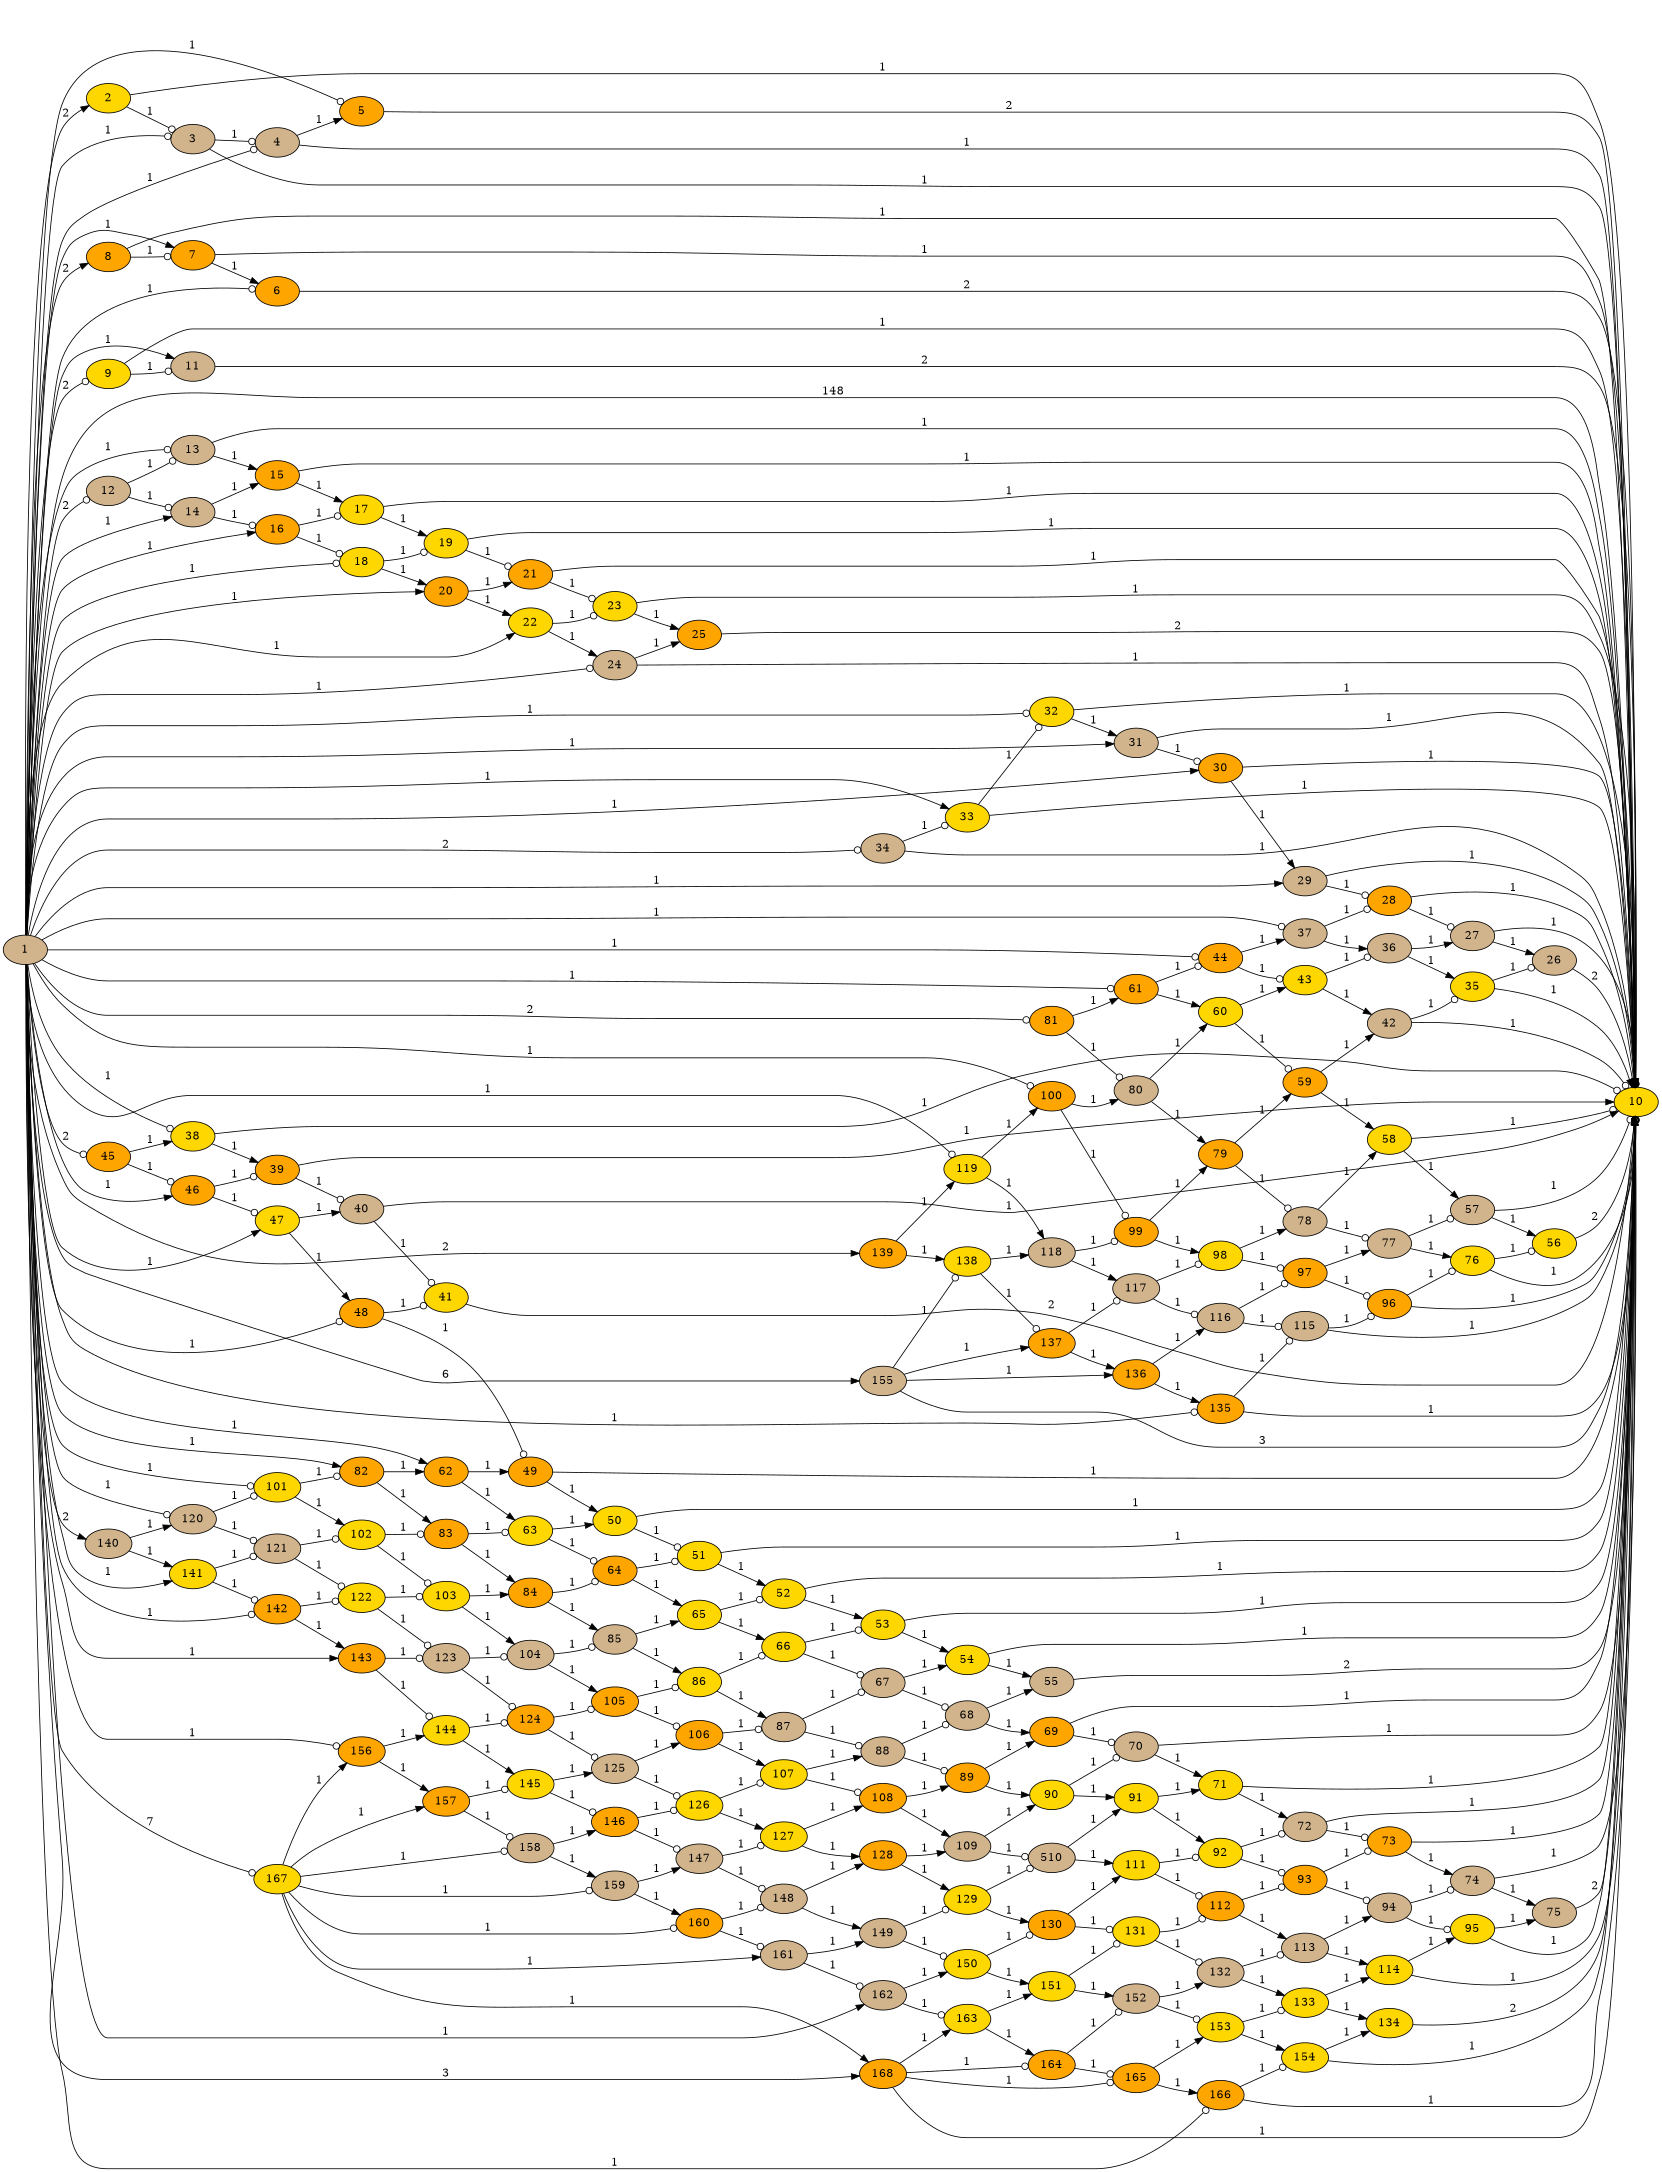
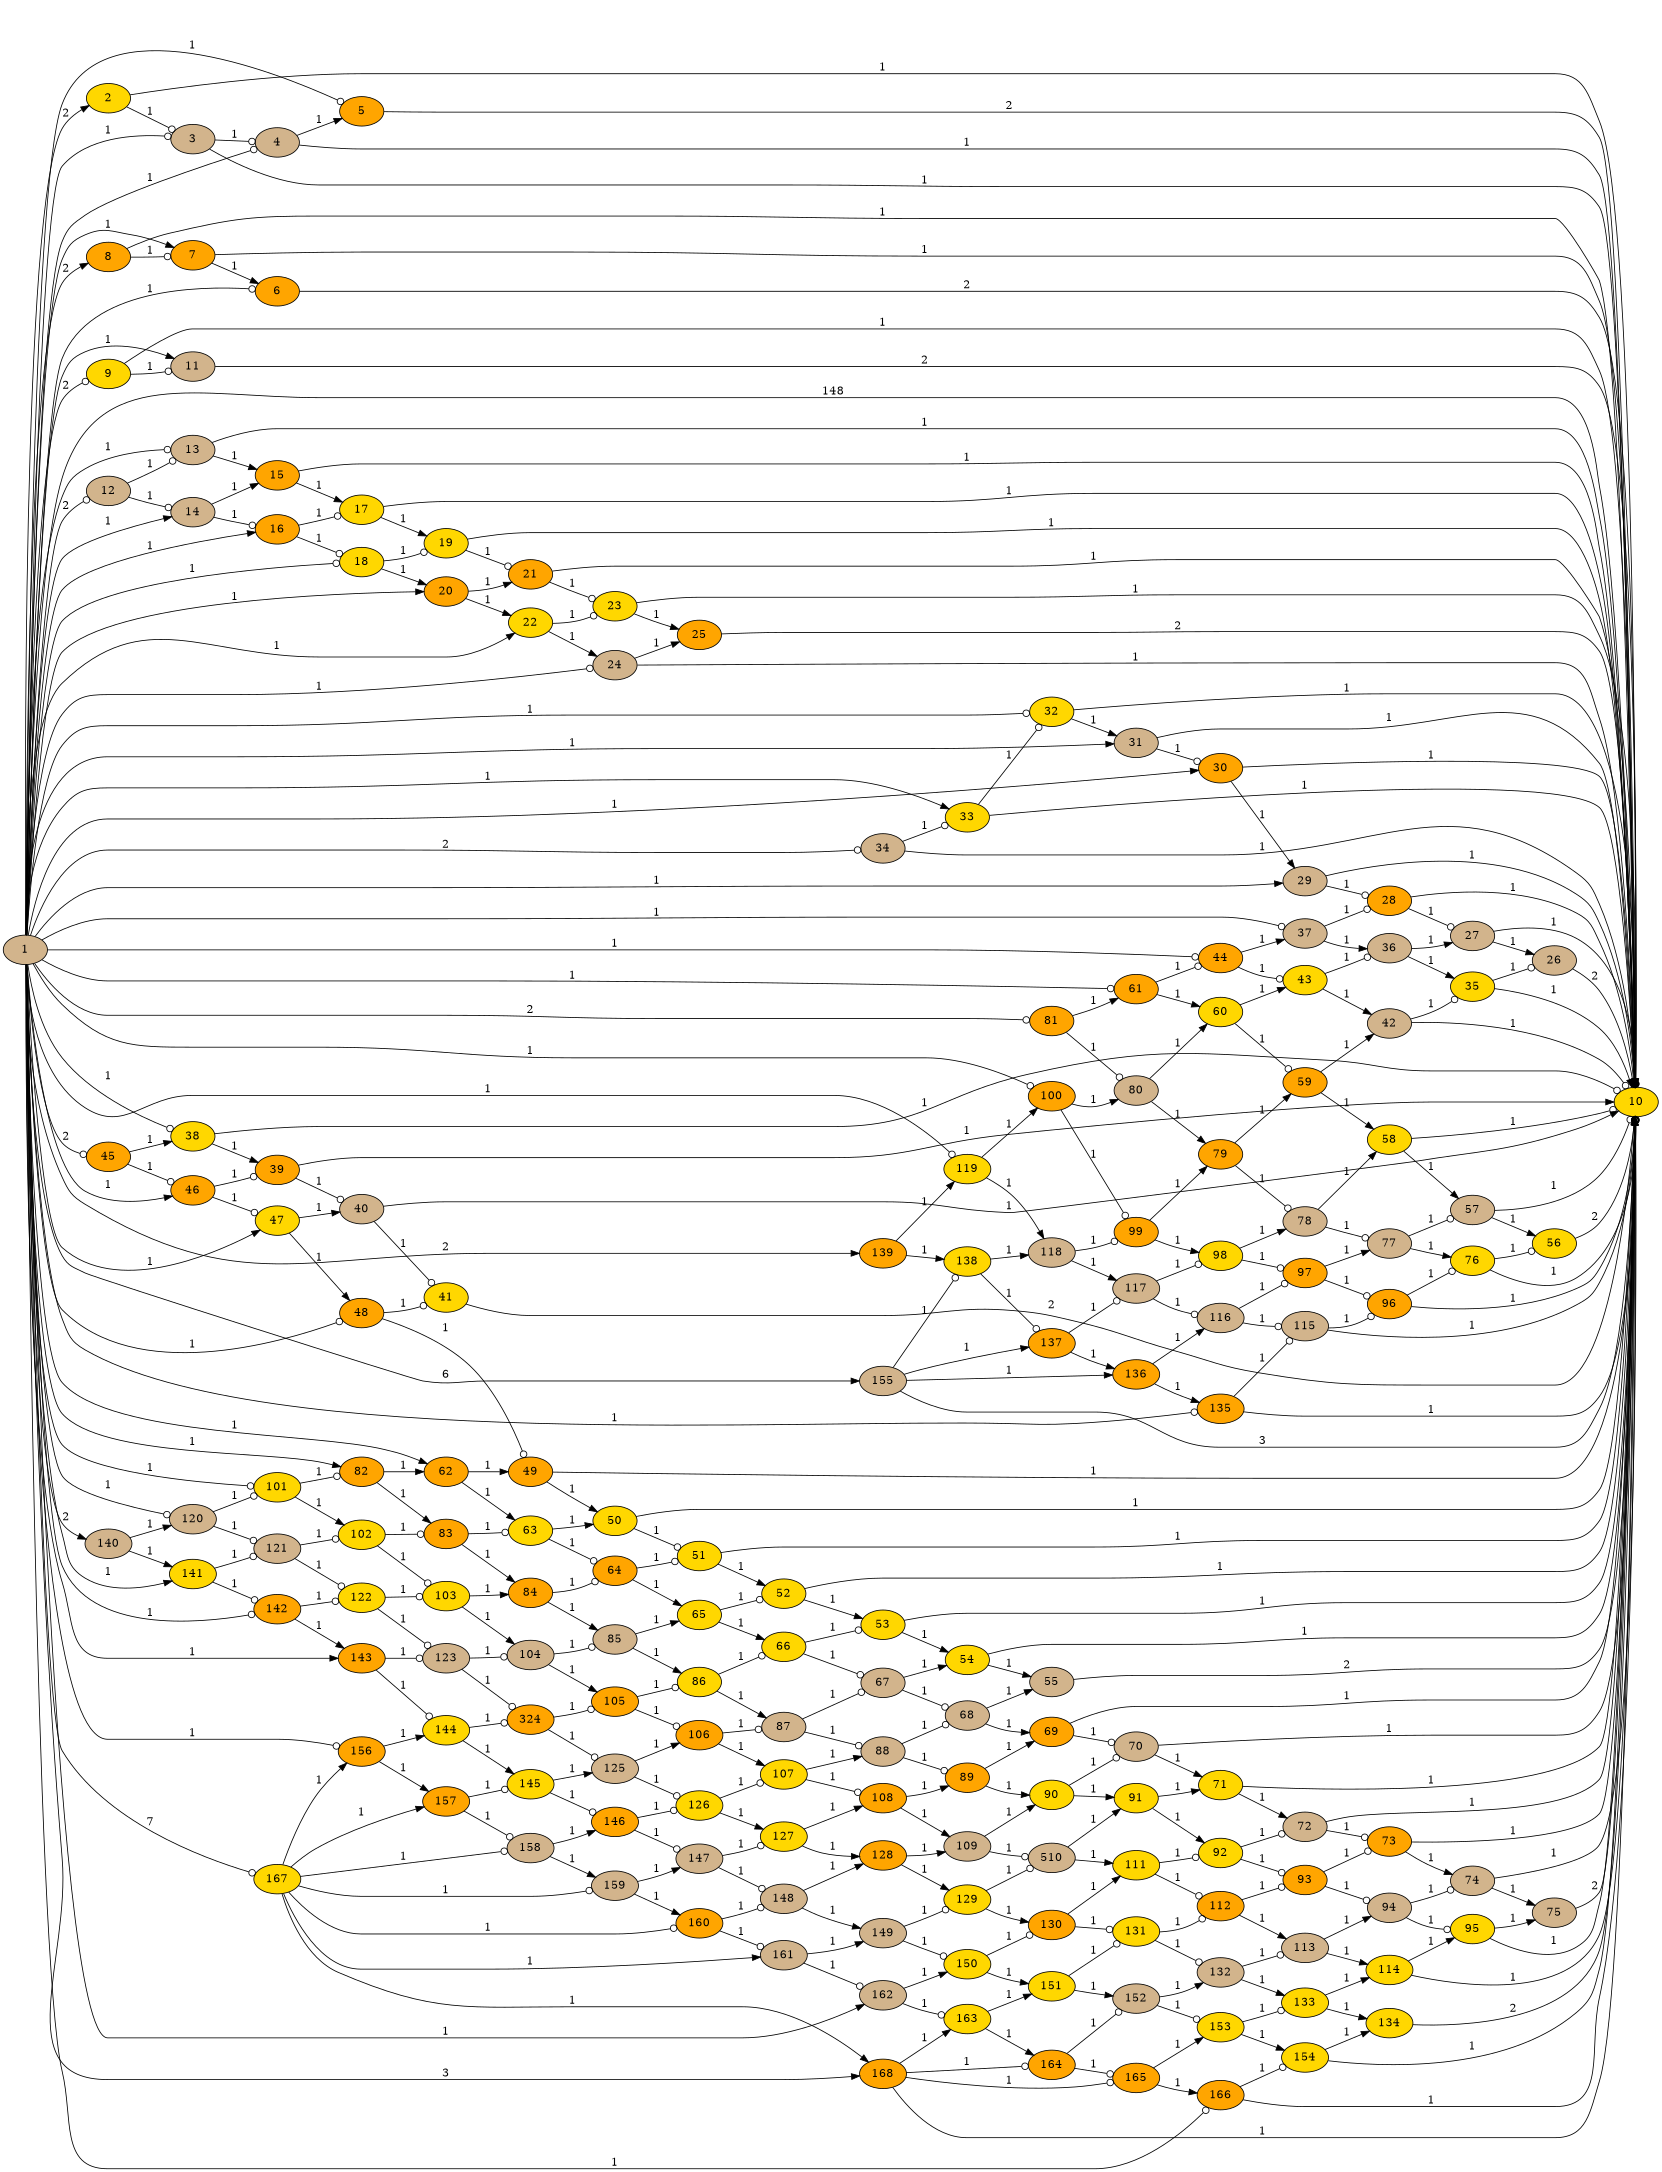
(531, 1720) -> (531, 1720)
